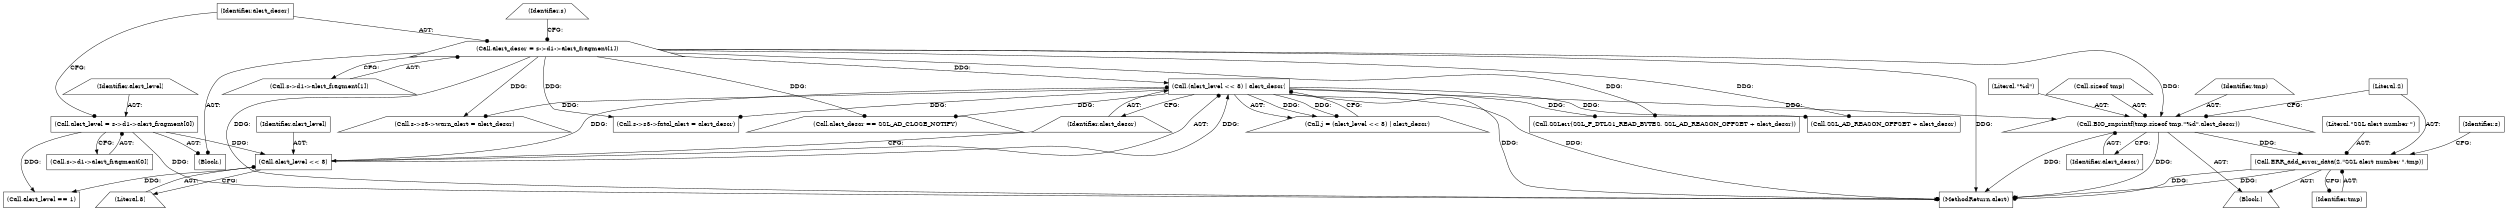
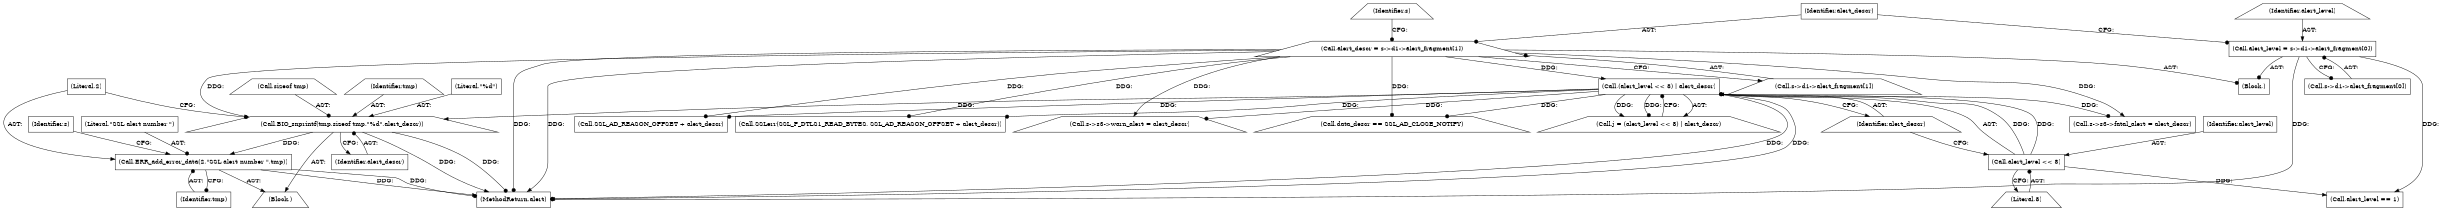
(885, 124) -> (1392, 124)
(99, 140) -> (2316, 69)
(214, 142) -> none
